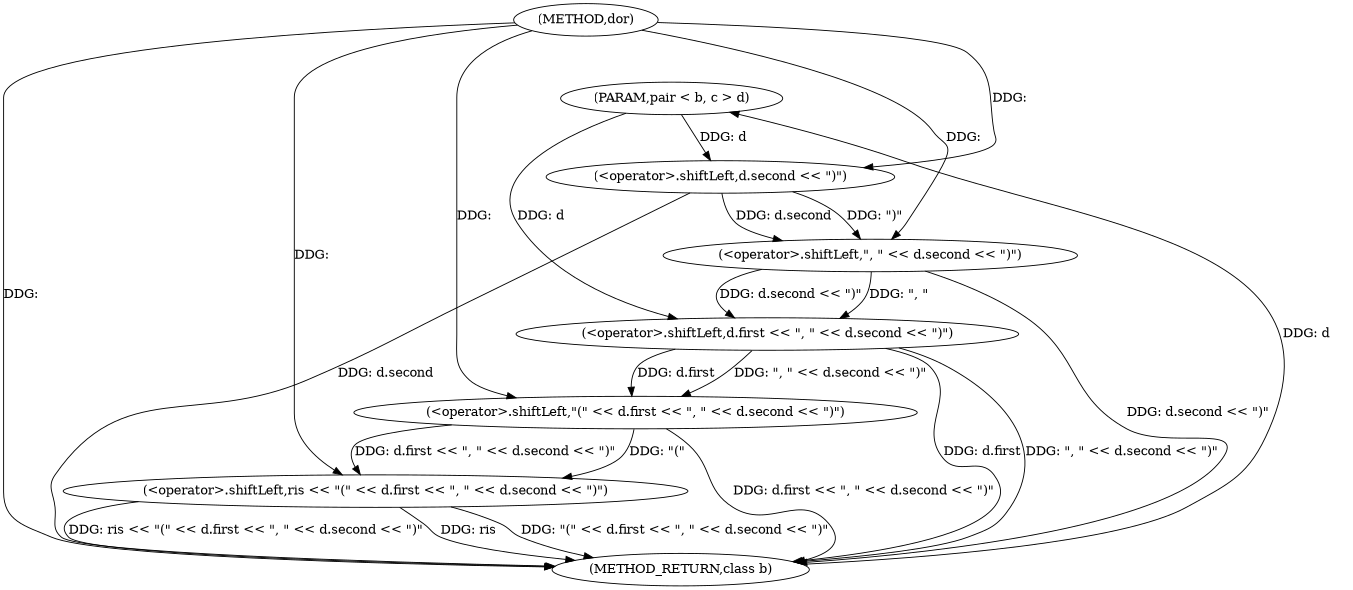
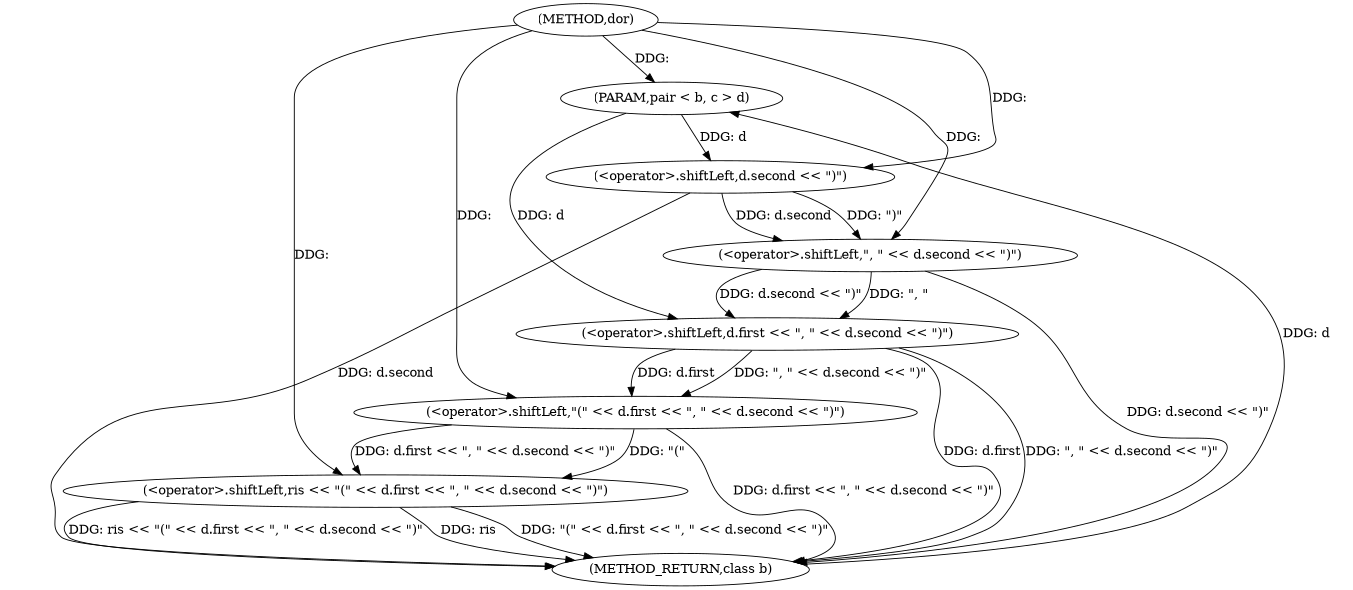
(4, 316) -> (625, 56)
